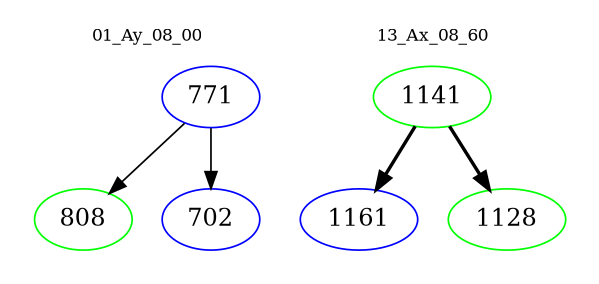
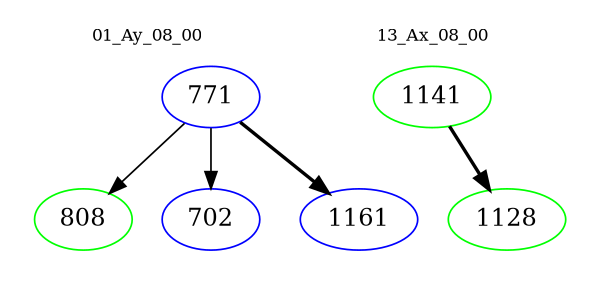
(433, 37) -> (433, 37)
(400, 151) -> (263, 140)
